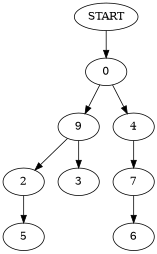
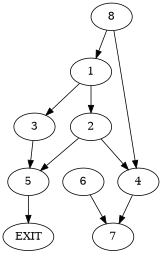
(106, 17) -> none
(106, 72) -> (112, 17)
(79, 127) -> (91, 72)
none -> (32, 151)
none -> (112, 151)
(134, 206) -> (96, 206)
none -> (28, 237)
